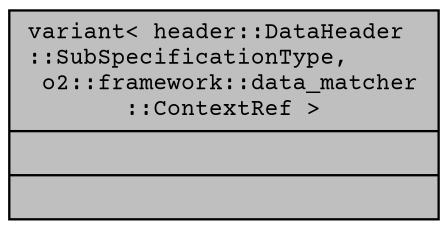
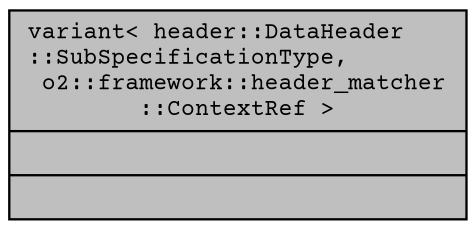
(224, 82) -> (238, 82)
